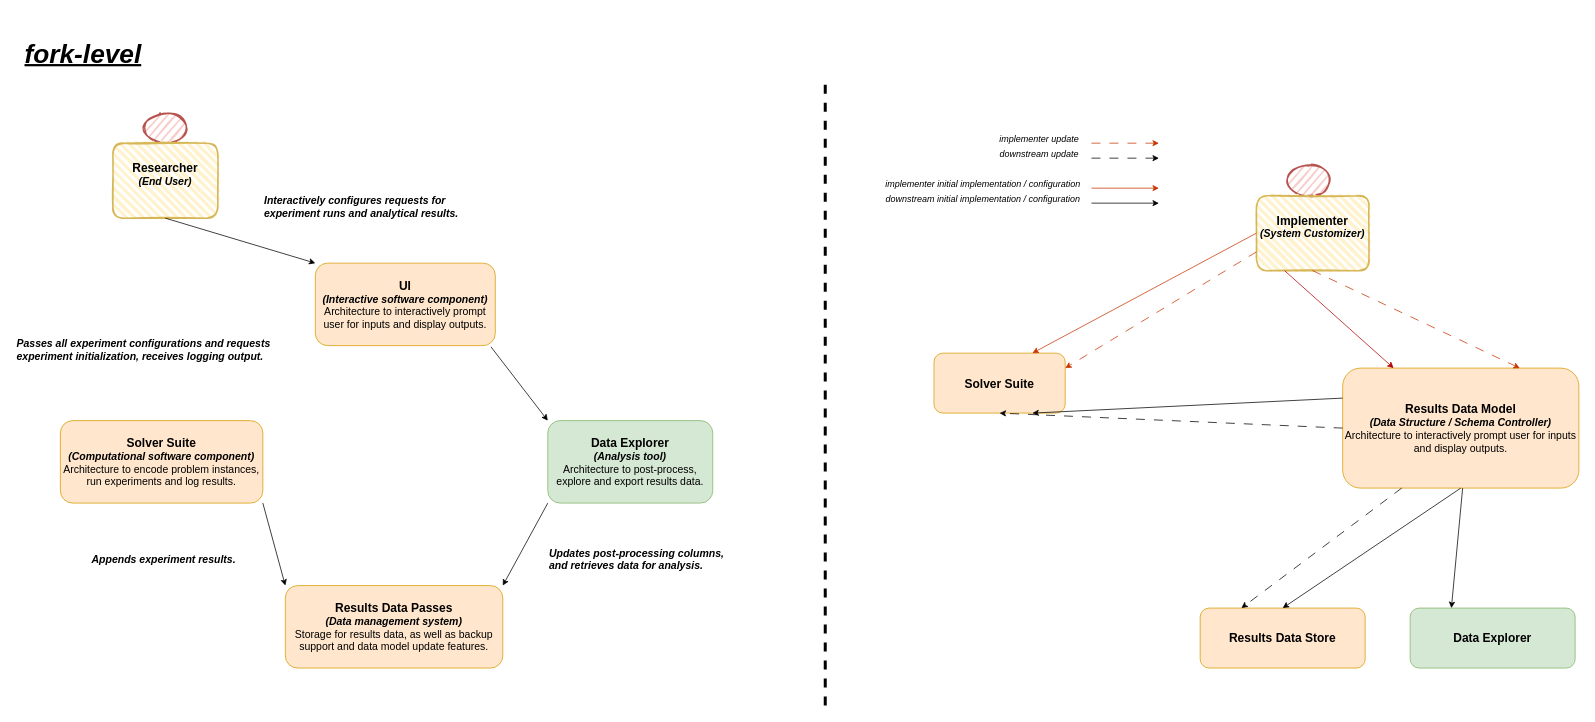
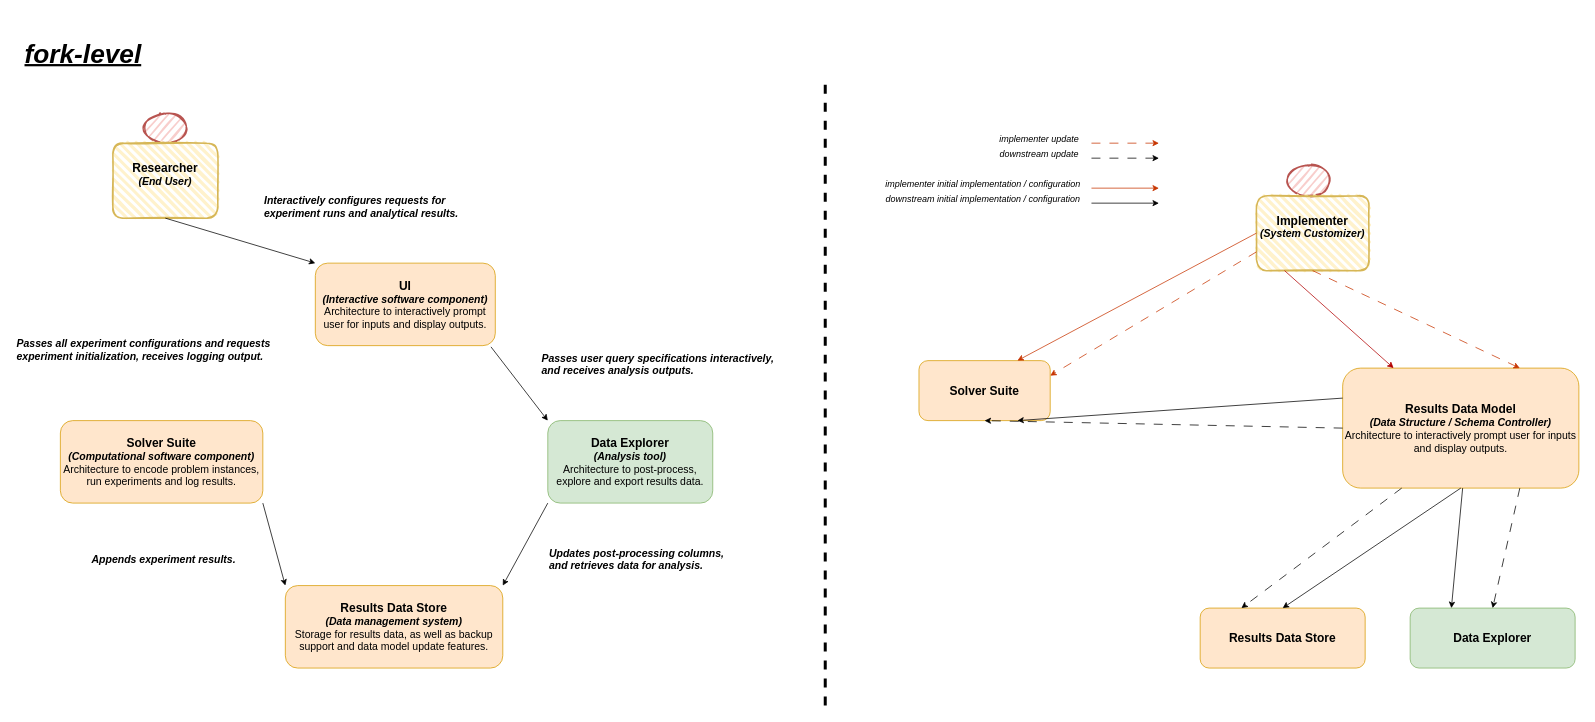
none -> (657, 364)
(1000, 383) -> (985, 390)
none -> (1509, 539)
(394, 627) -> (394, 627)
